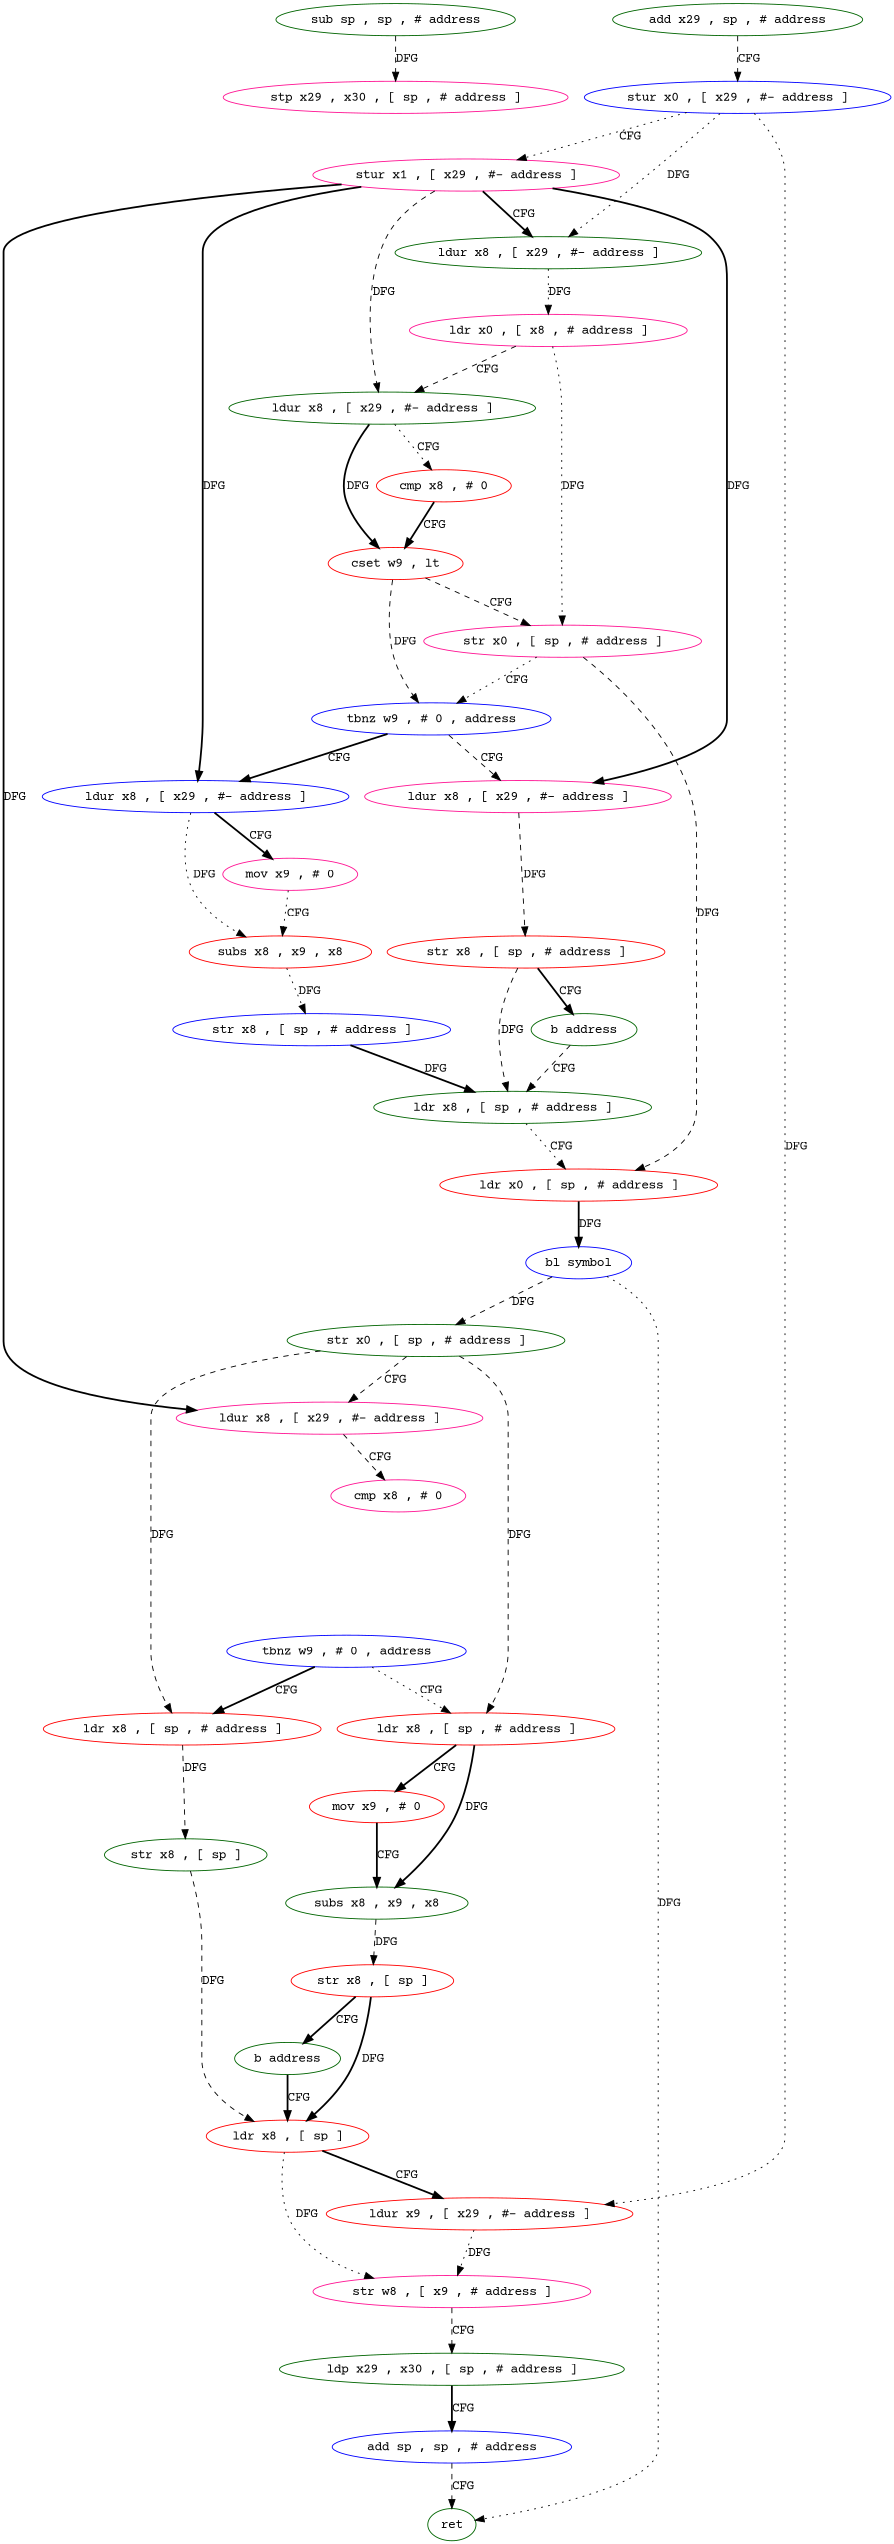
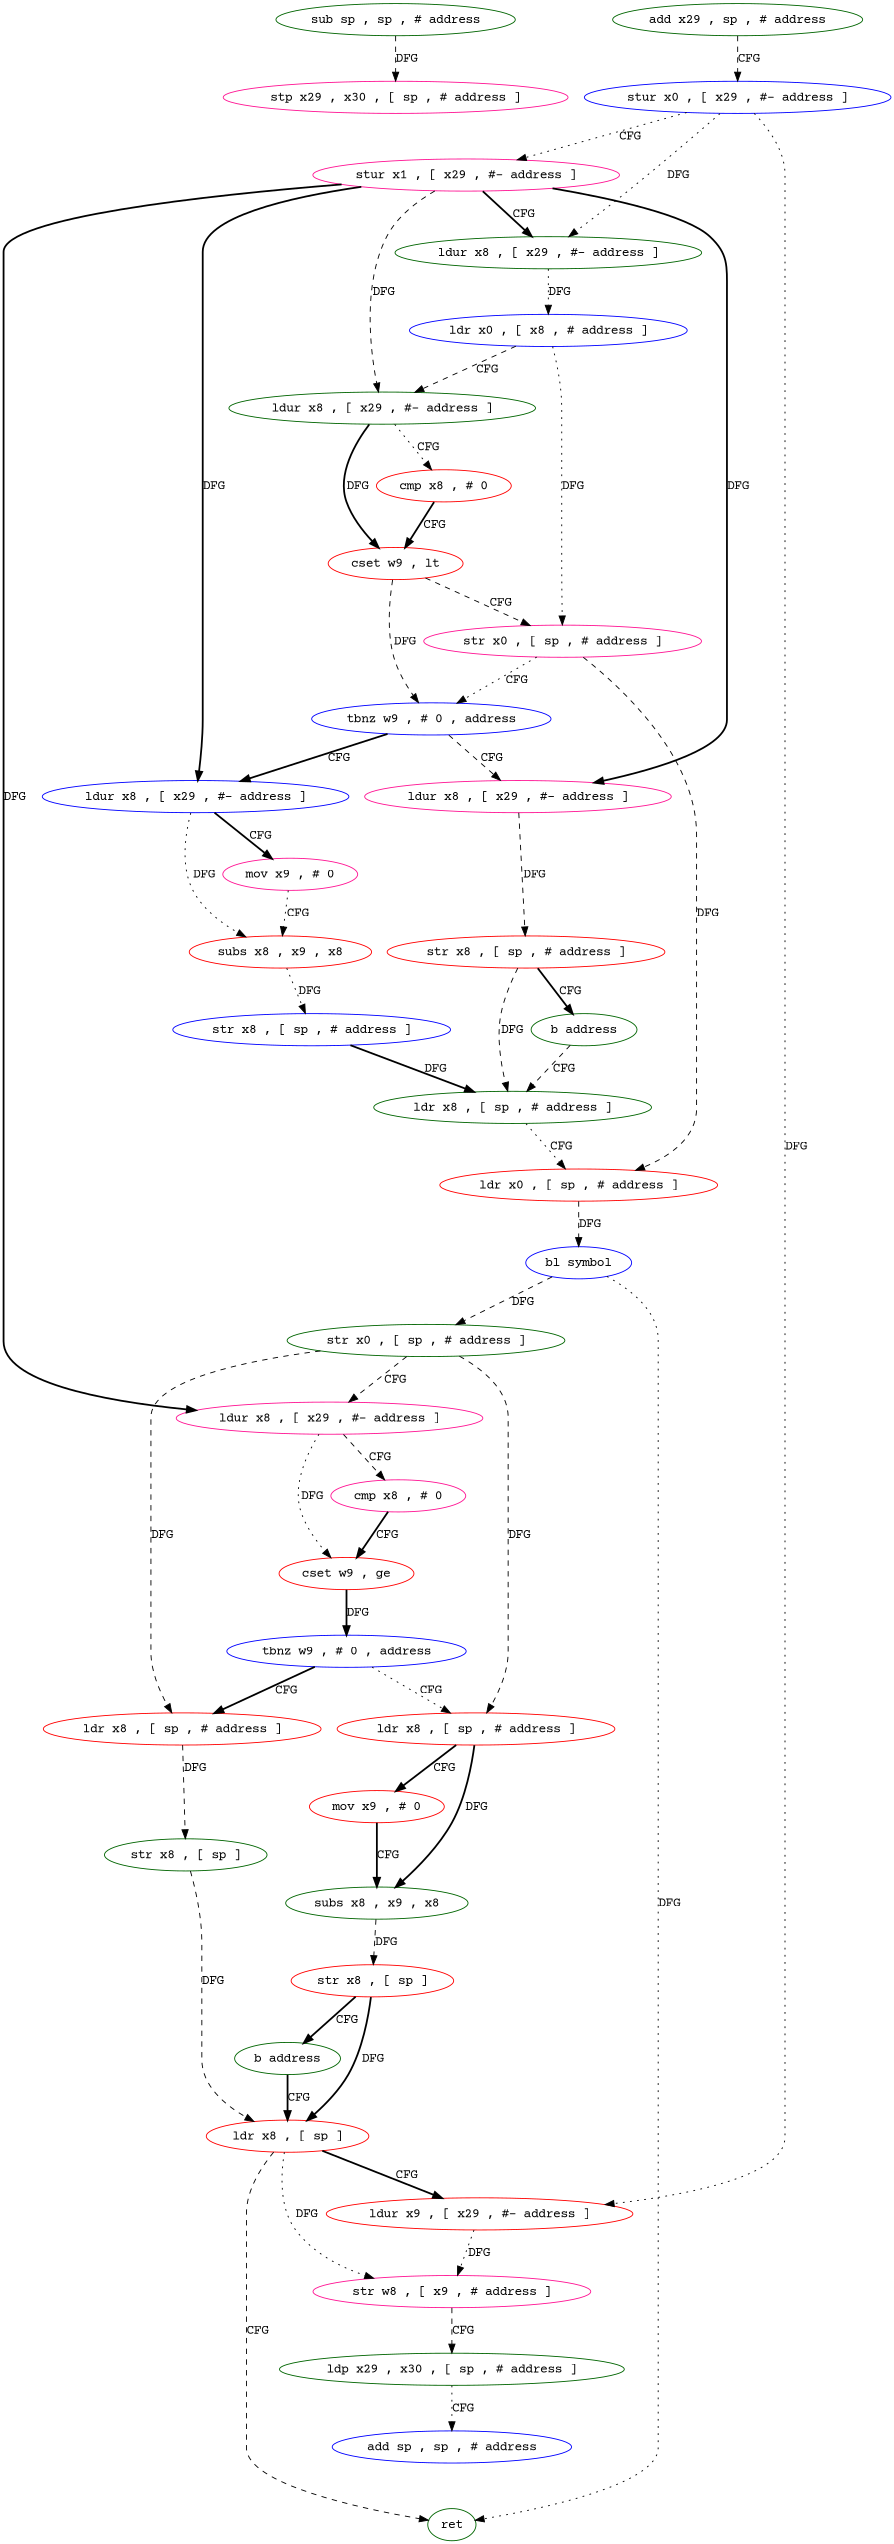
(548, 330) -> (548, 330)
(579, 1219) -> (579, 1219)
none -> (347, 1574)
(452, 2404) -> (452, 2404)
(452, 2481) -> (246, 2393)
